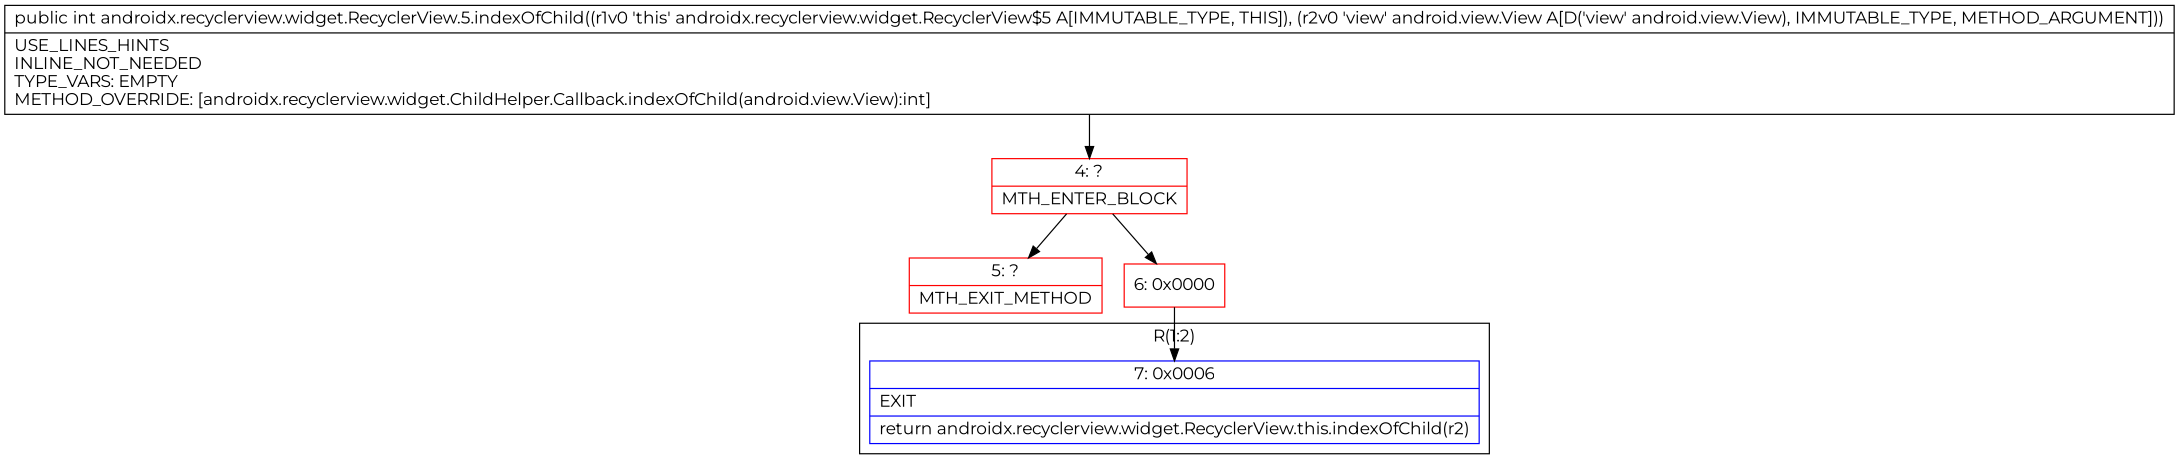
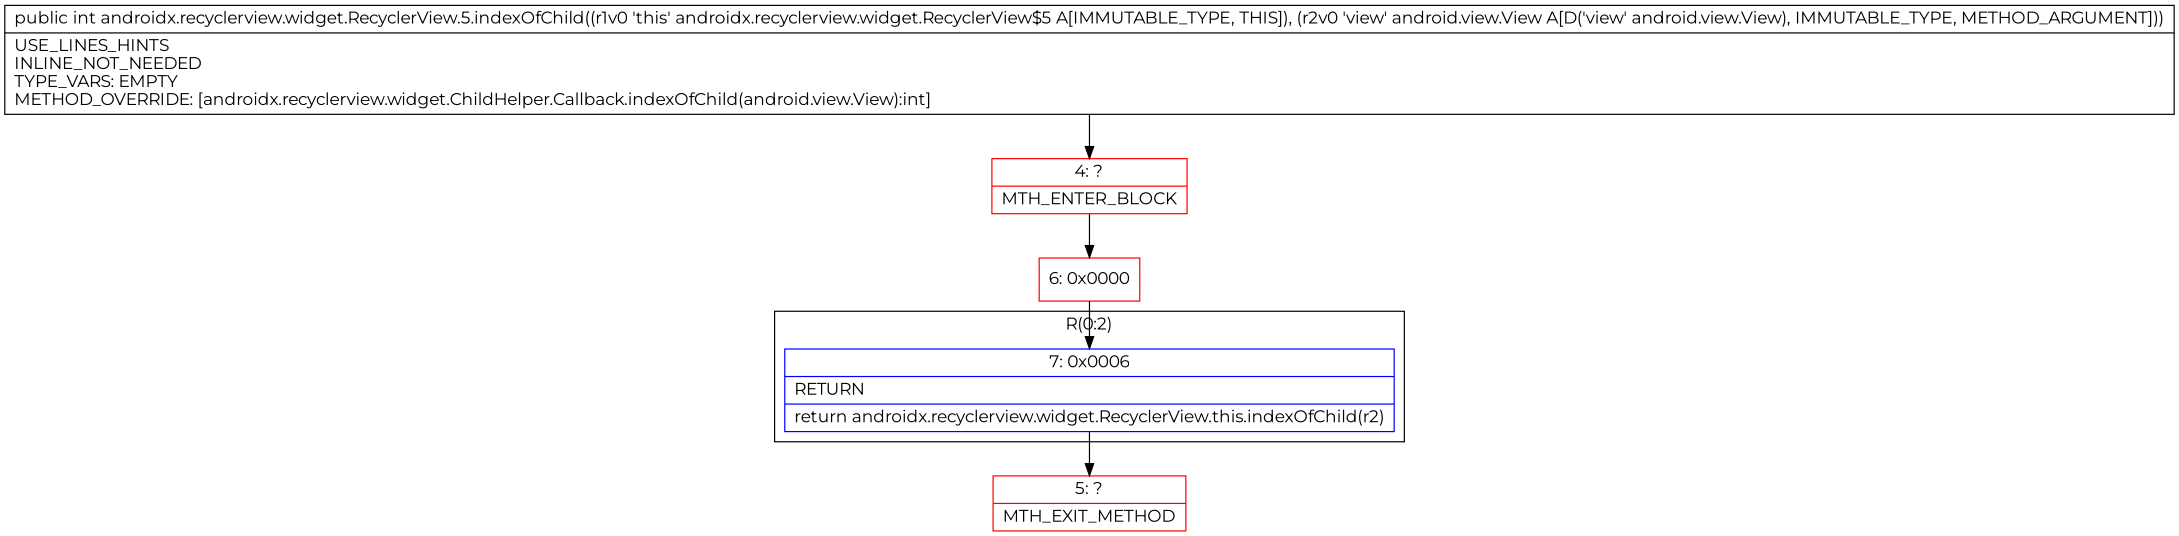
(1052, 231) -> (1089, 449)
(1174, 337) -> (1089, 325)
(898, 402) -> (830, 390)
